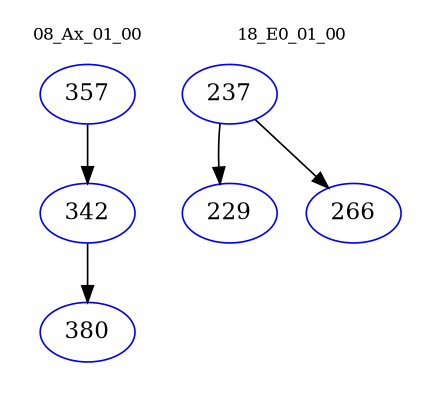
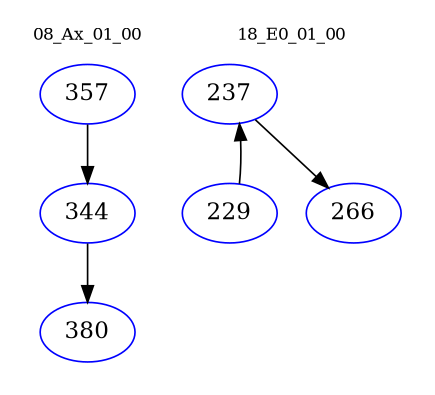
(219, 145) -> (241, 162)
(88, 213) -> (88, 213)
